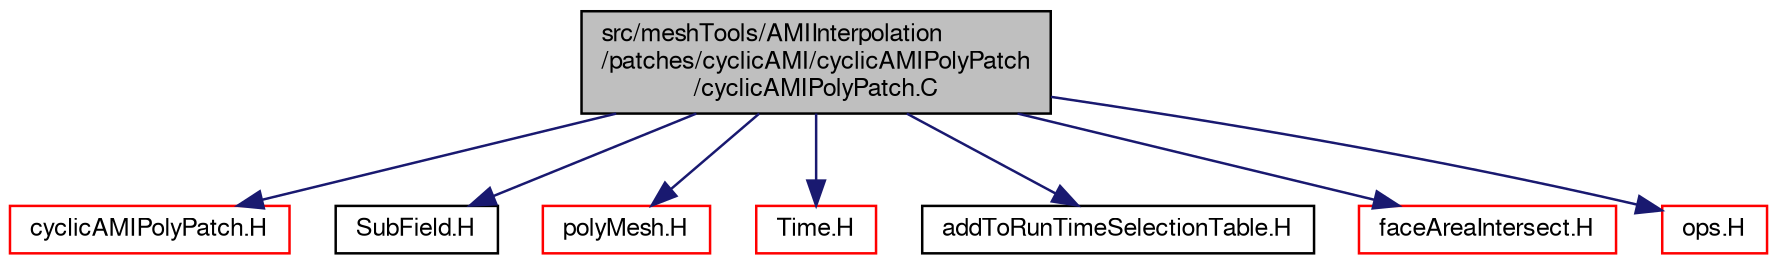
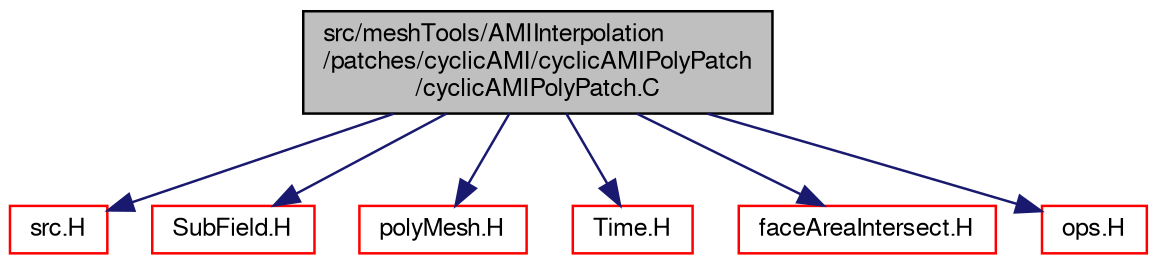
(150, 230) -> (59, 230)
(417, 230) -> (233, 230)
(1118, 230) -> none
